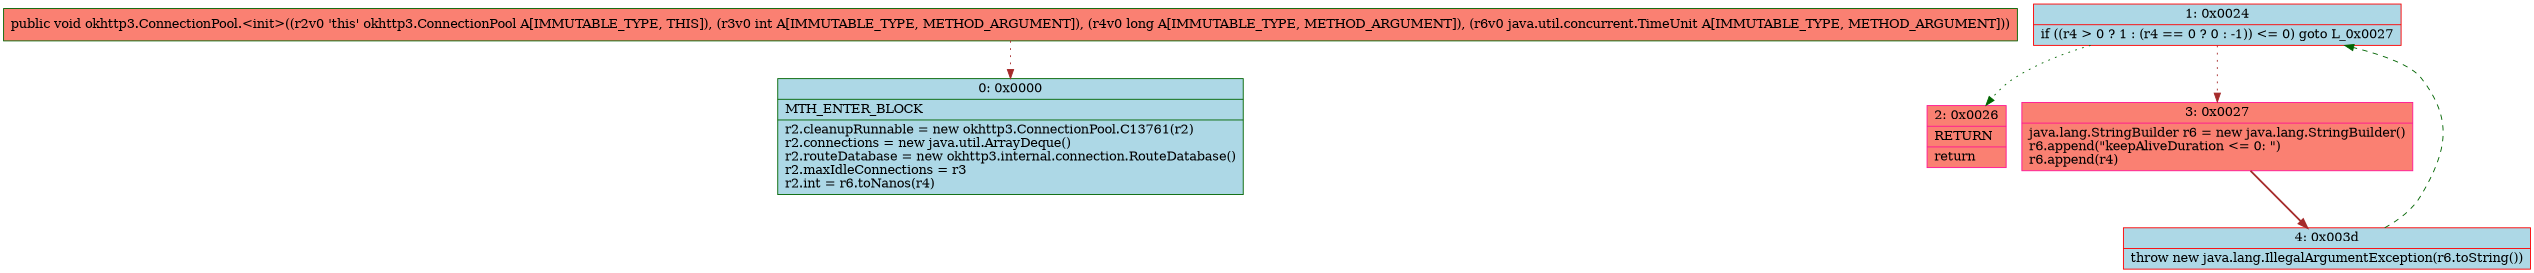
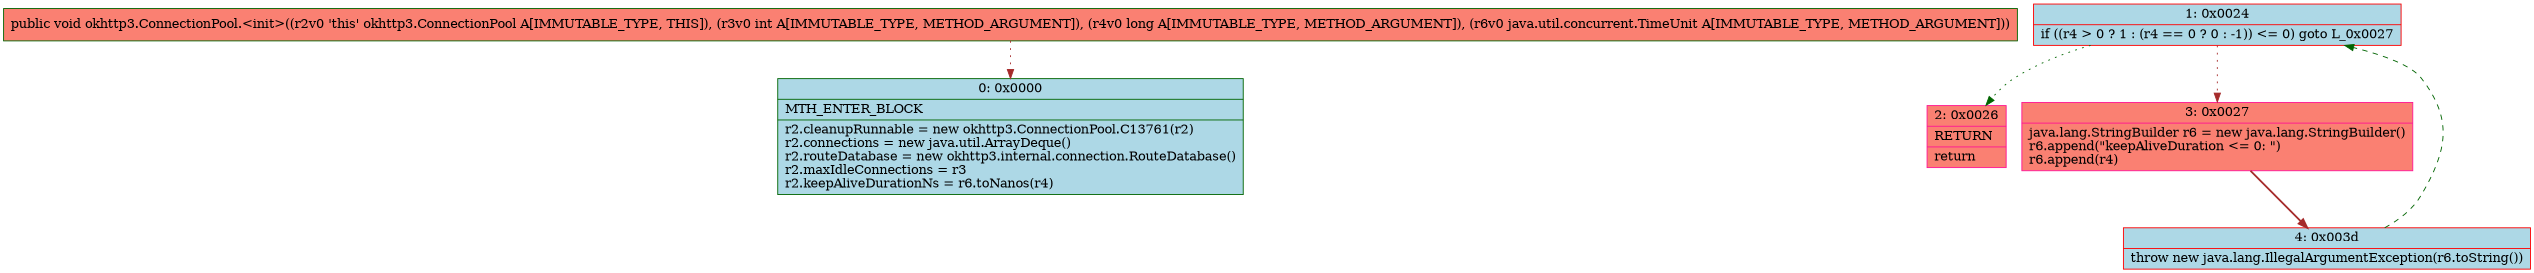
(860, 184) -> (919, 184)
